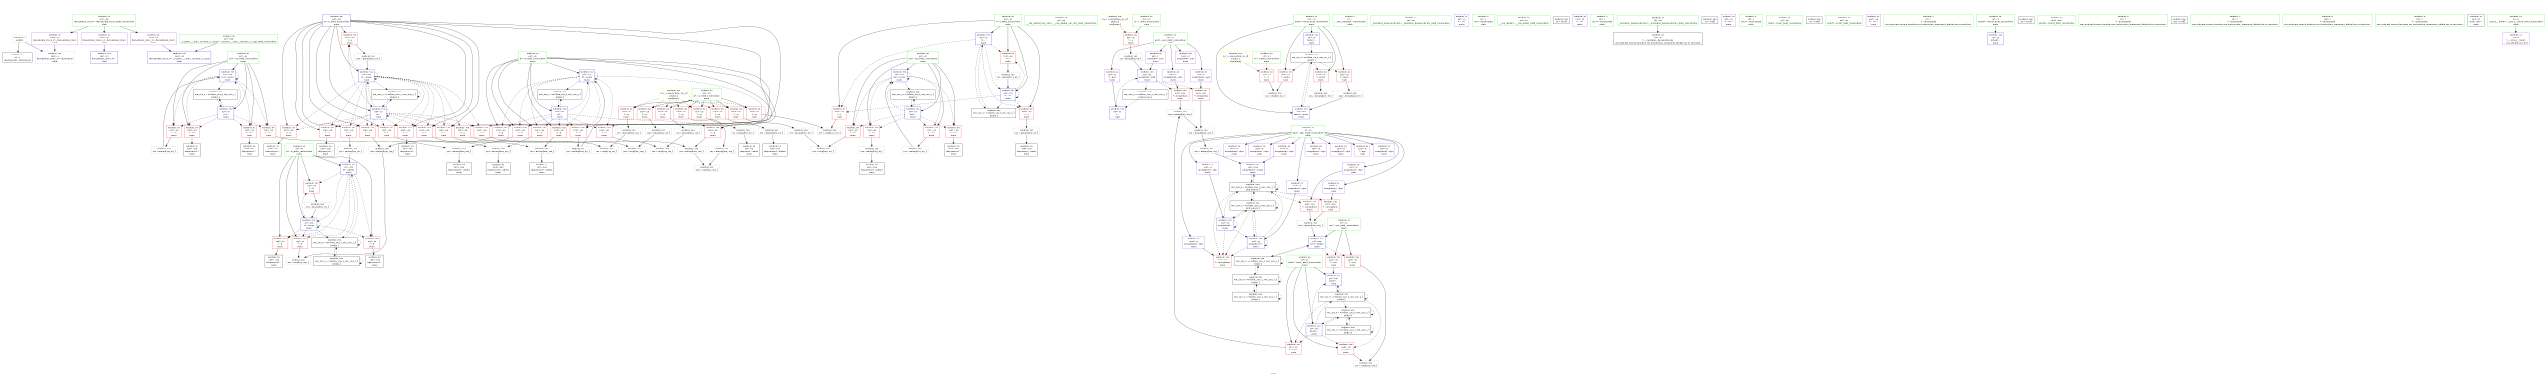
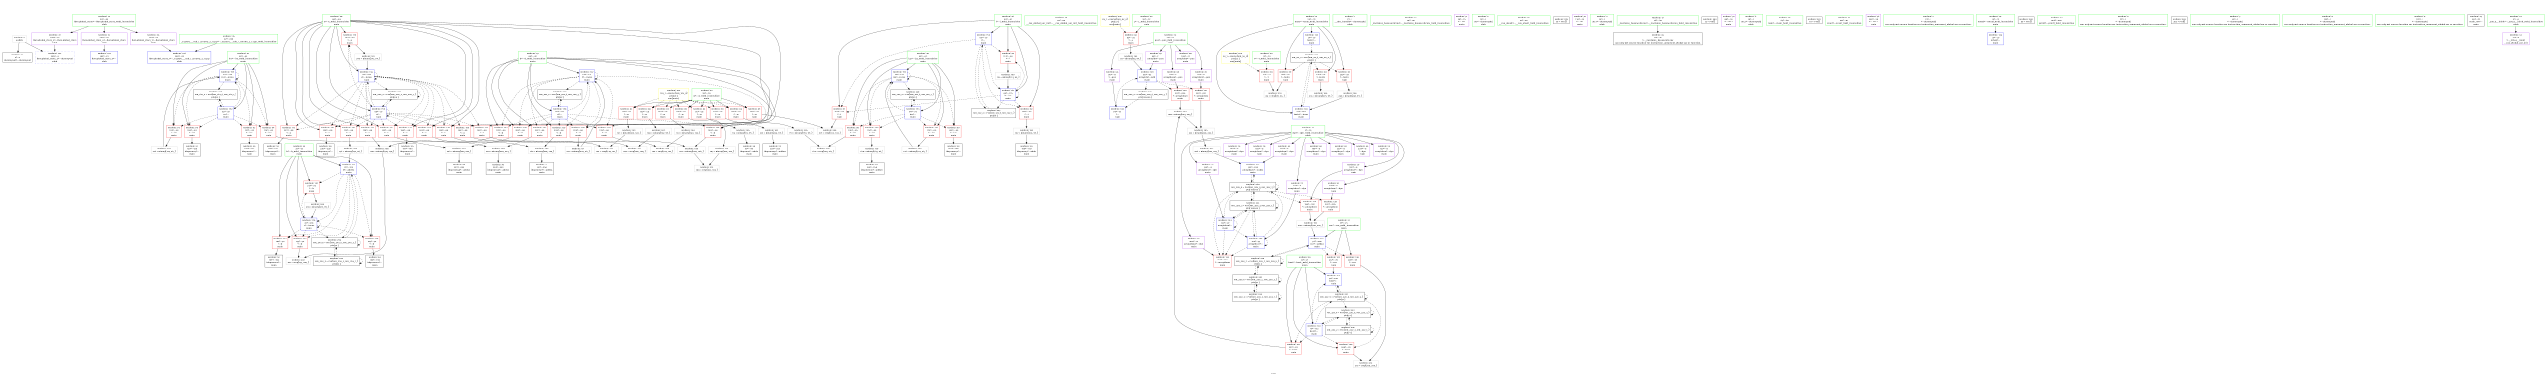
(336, 20) -> (336, 20)
